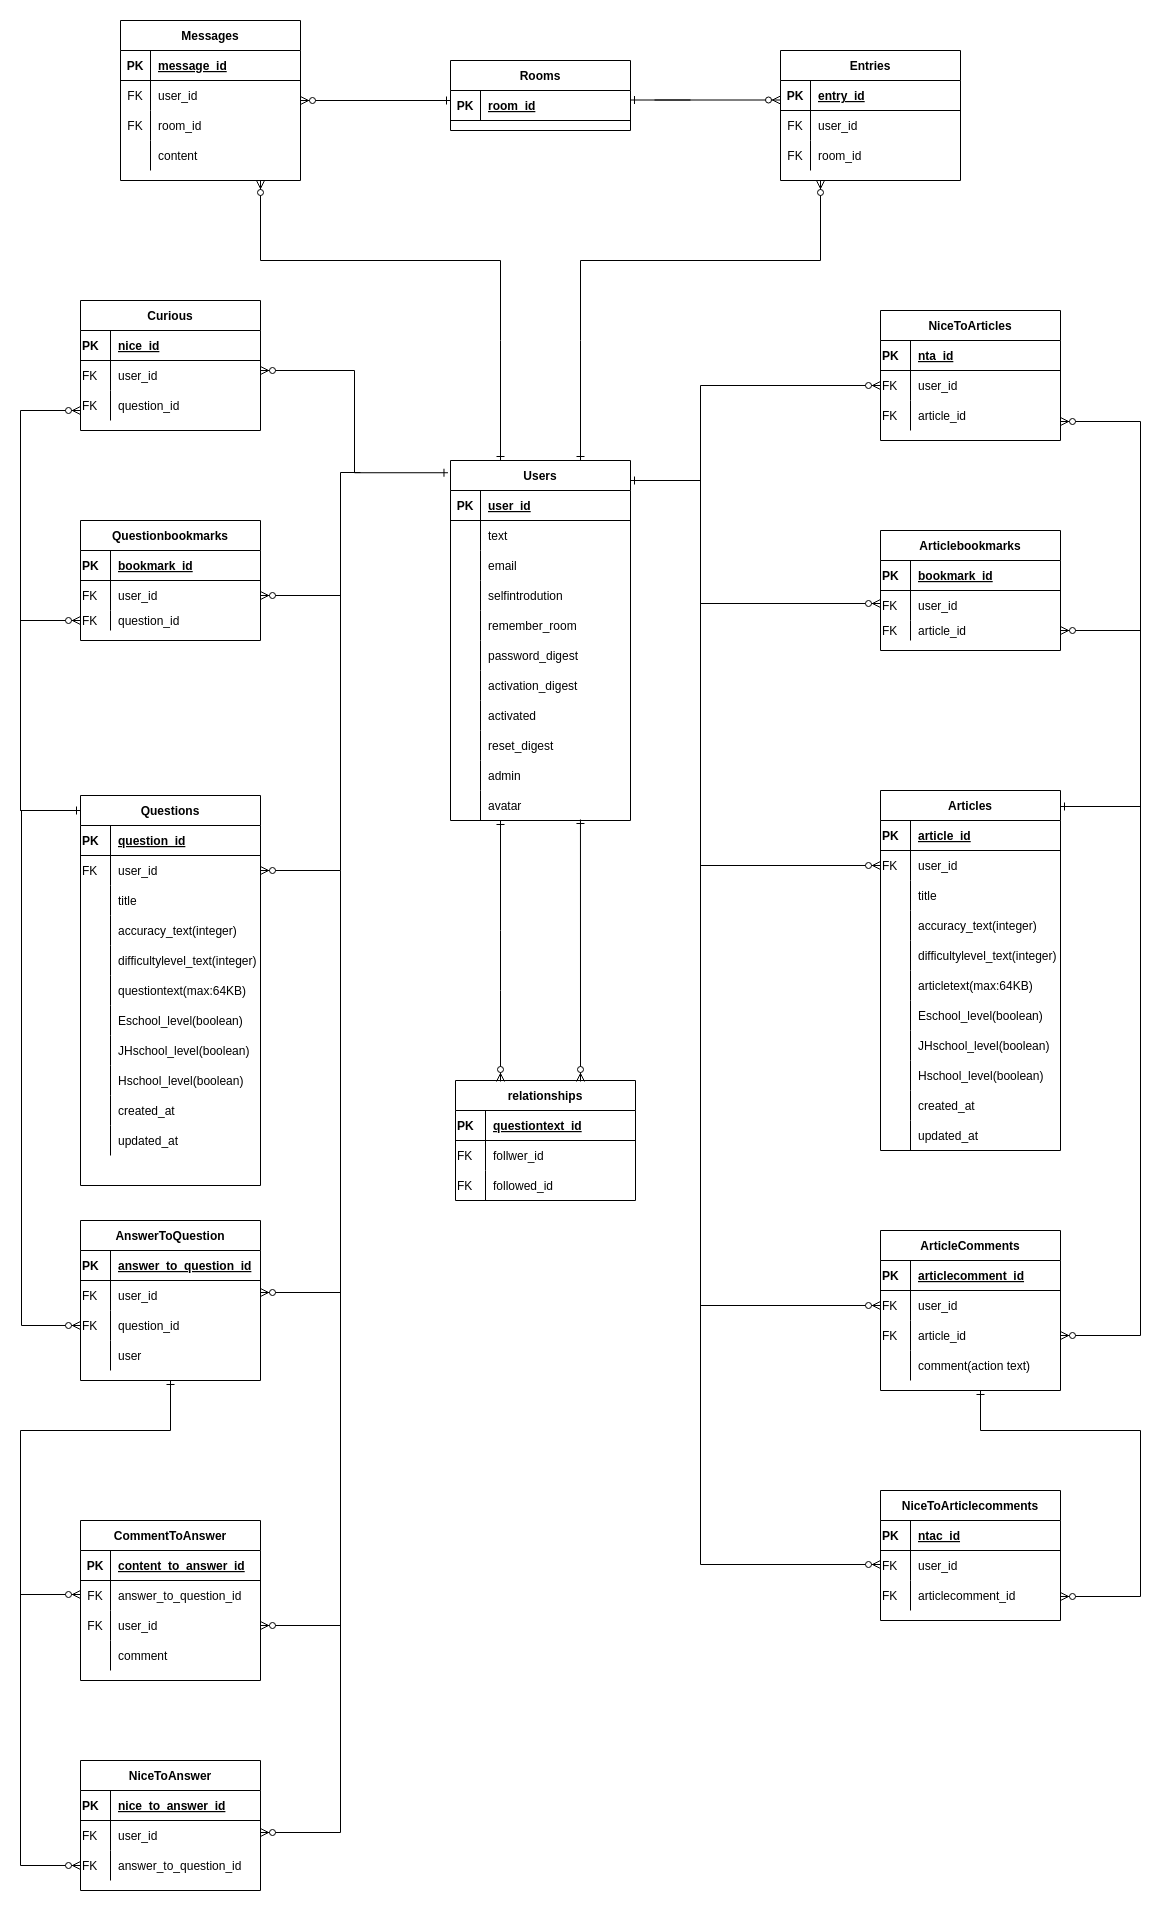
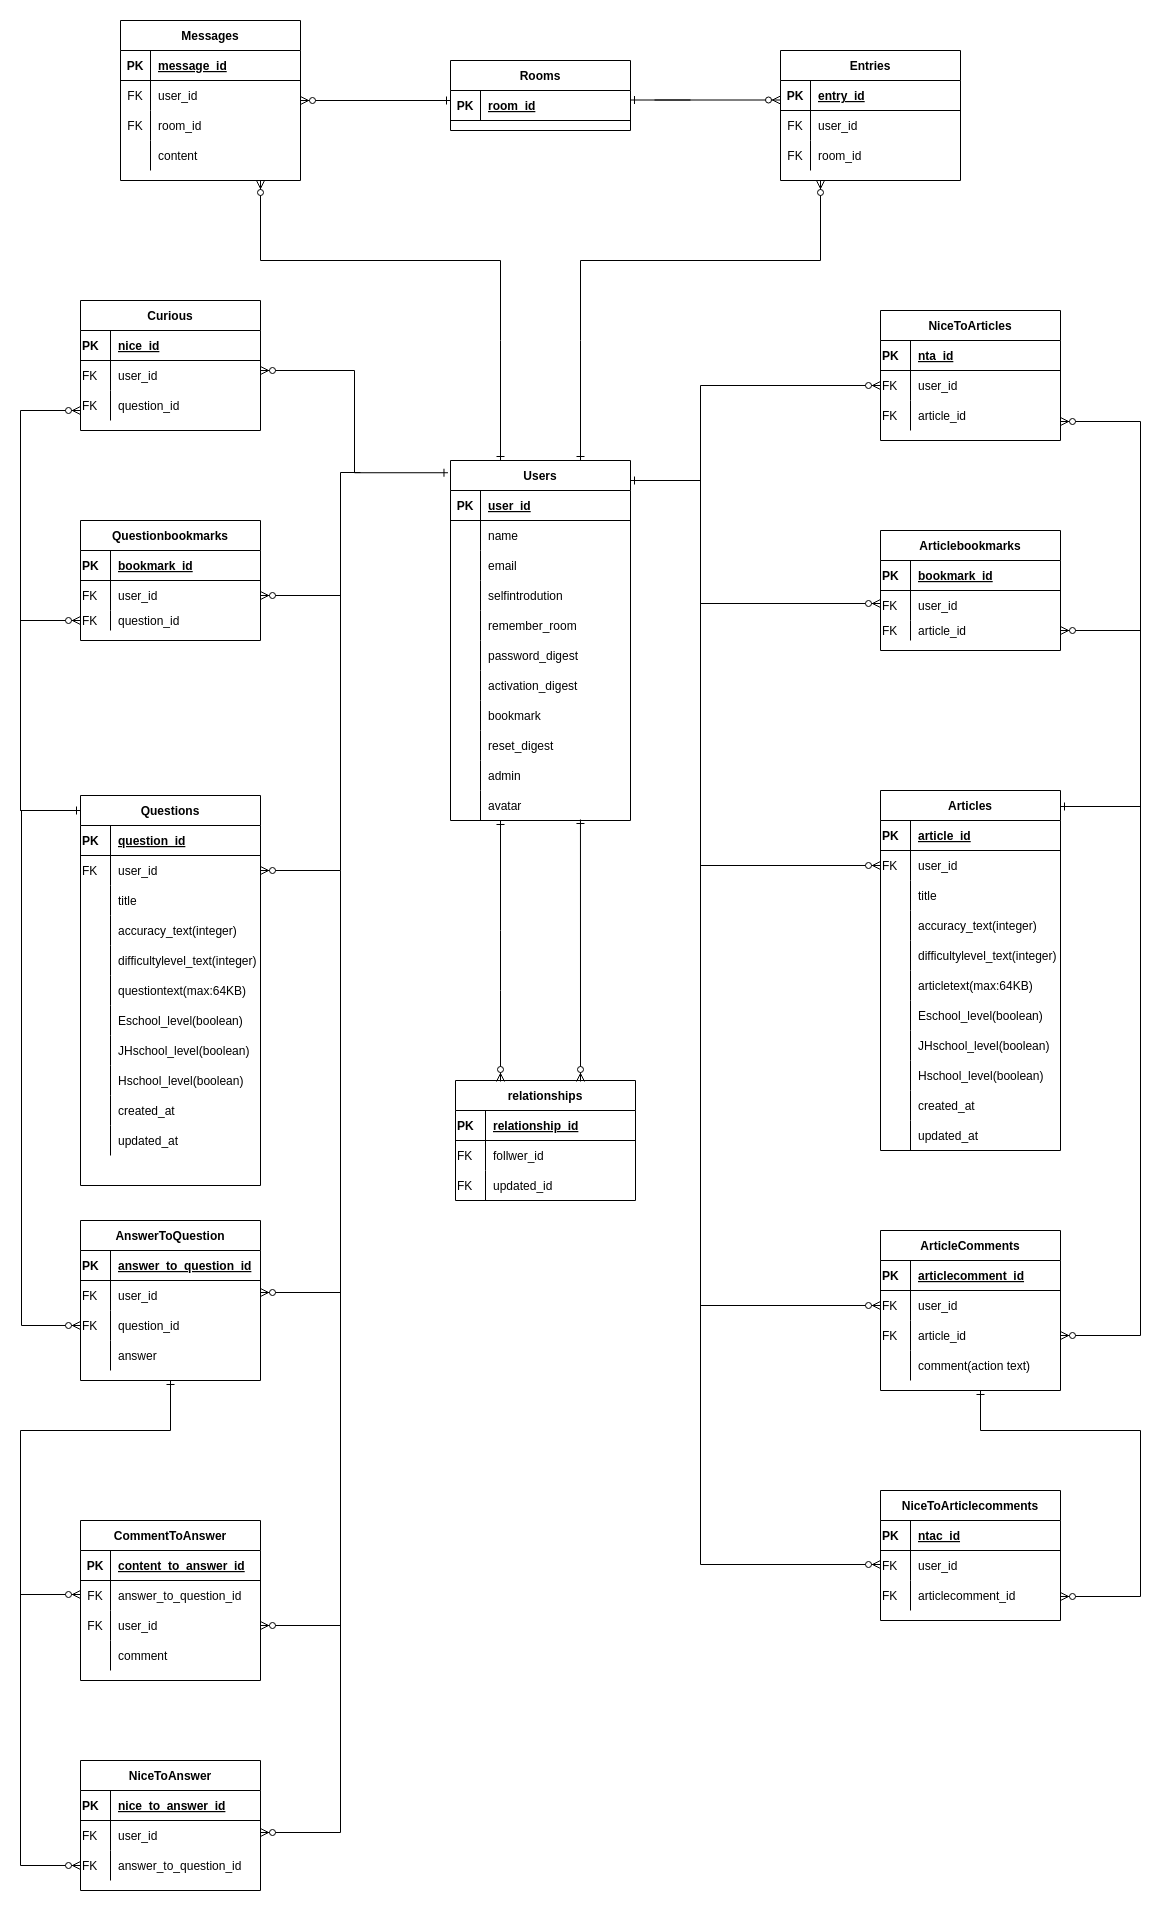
(501, 536) -> (501, 536)
(517, 716) -> (515, 716)
(540, 1126) -> (537, 1126)
(525, 1186) -> (525, 1186)
(131, 1356) -> (138, 1356)
